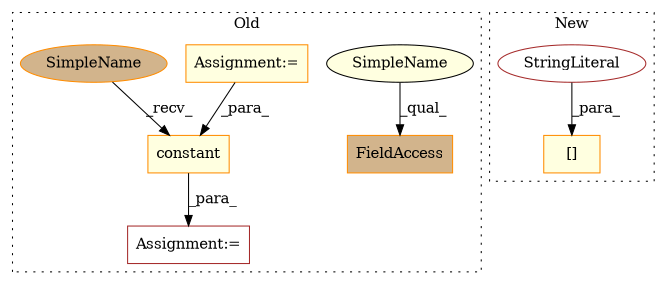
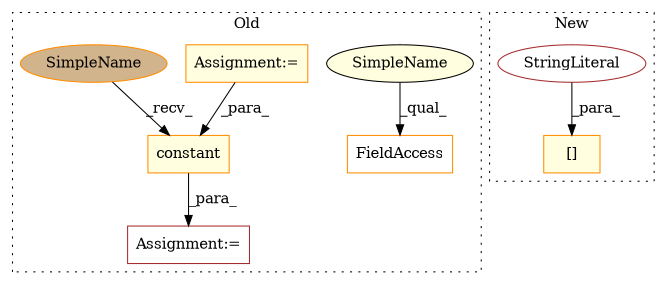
(400, 154) -> (400, 154)
